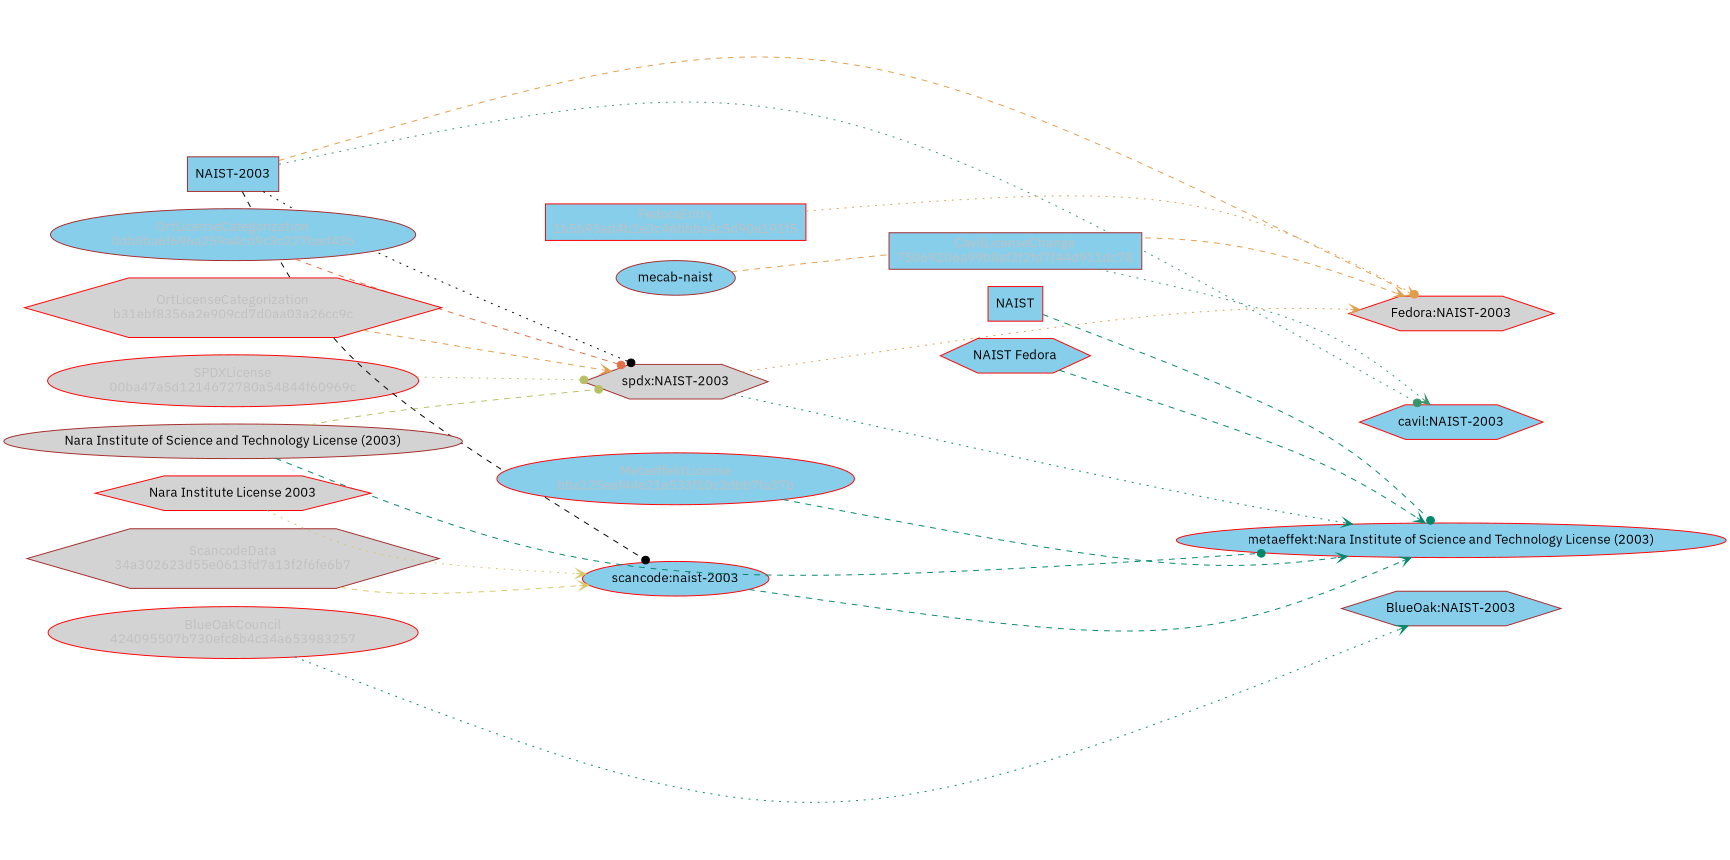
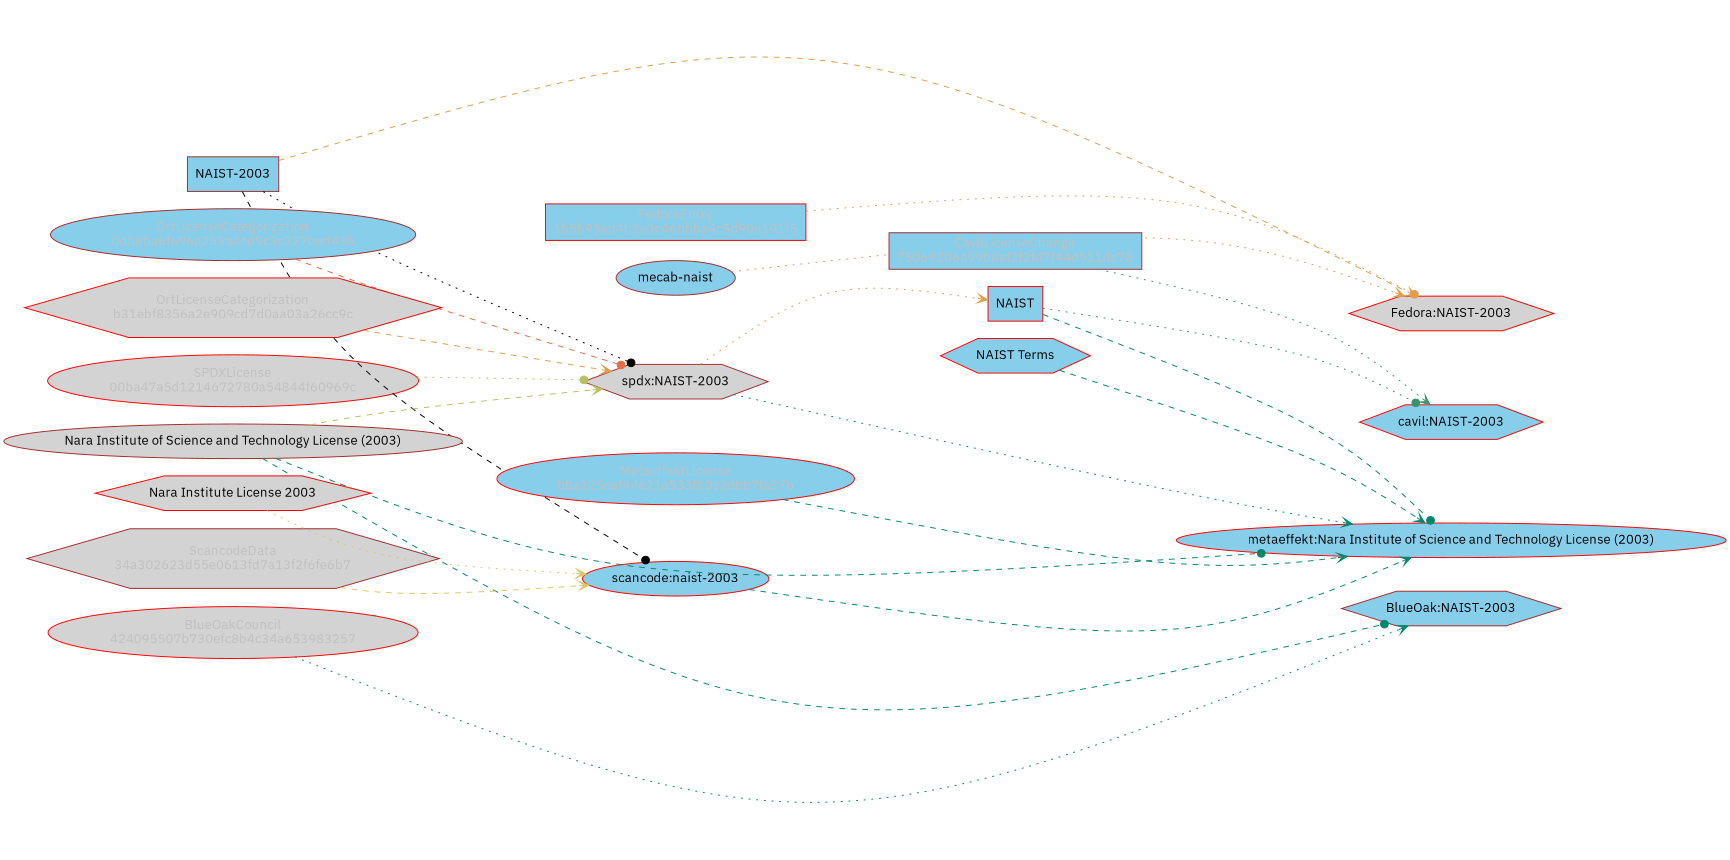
(874, 133) -> (1232, 340)
(1066, 240) -> (1066, 240)
(1045, 329) -> (830, 293)
(1015, 356) -> (1015, 356)
(452, 404) -> (452, 404)
none -> (797, 703)
